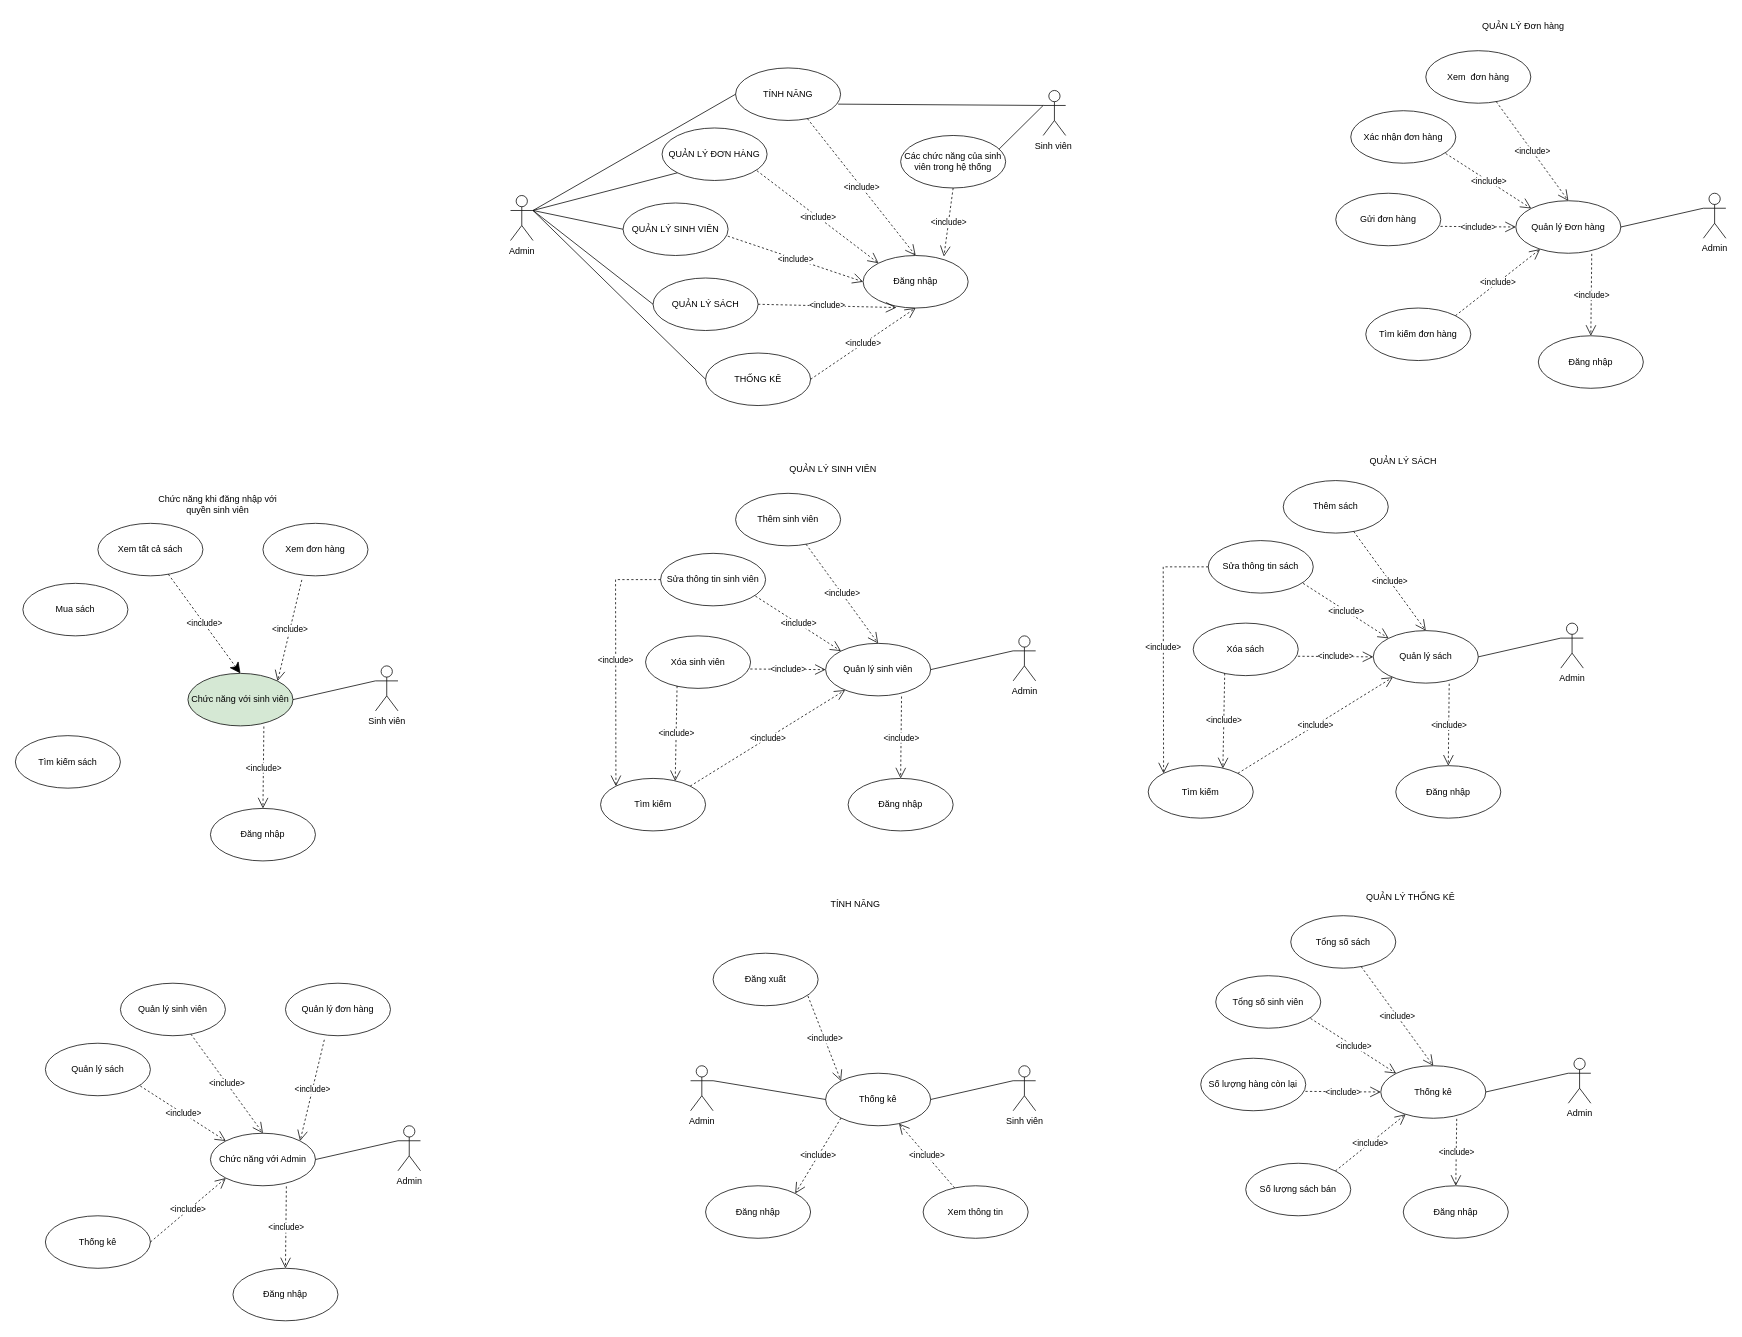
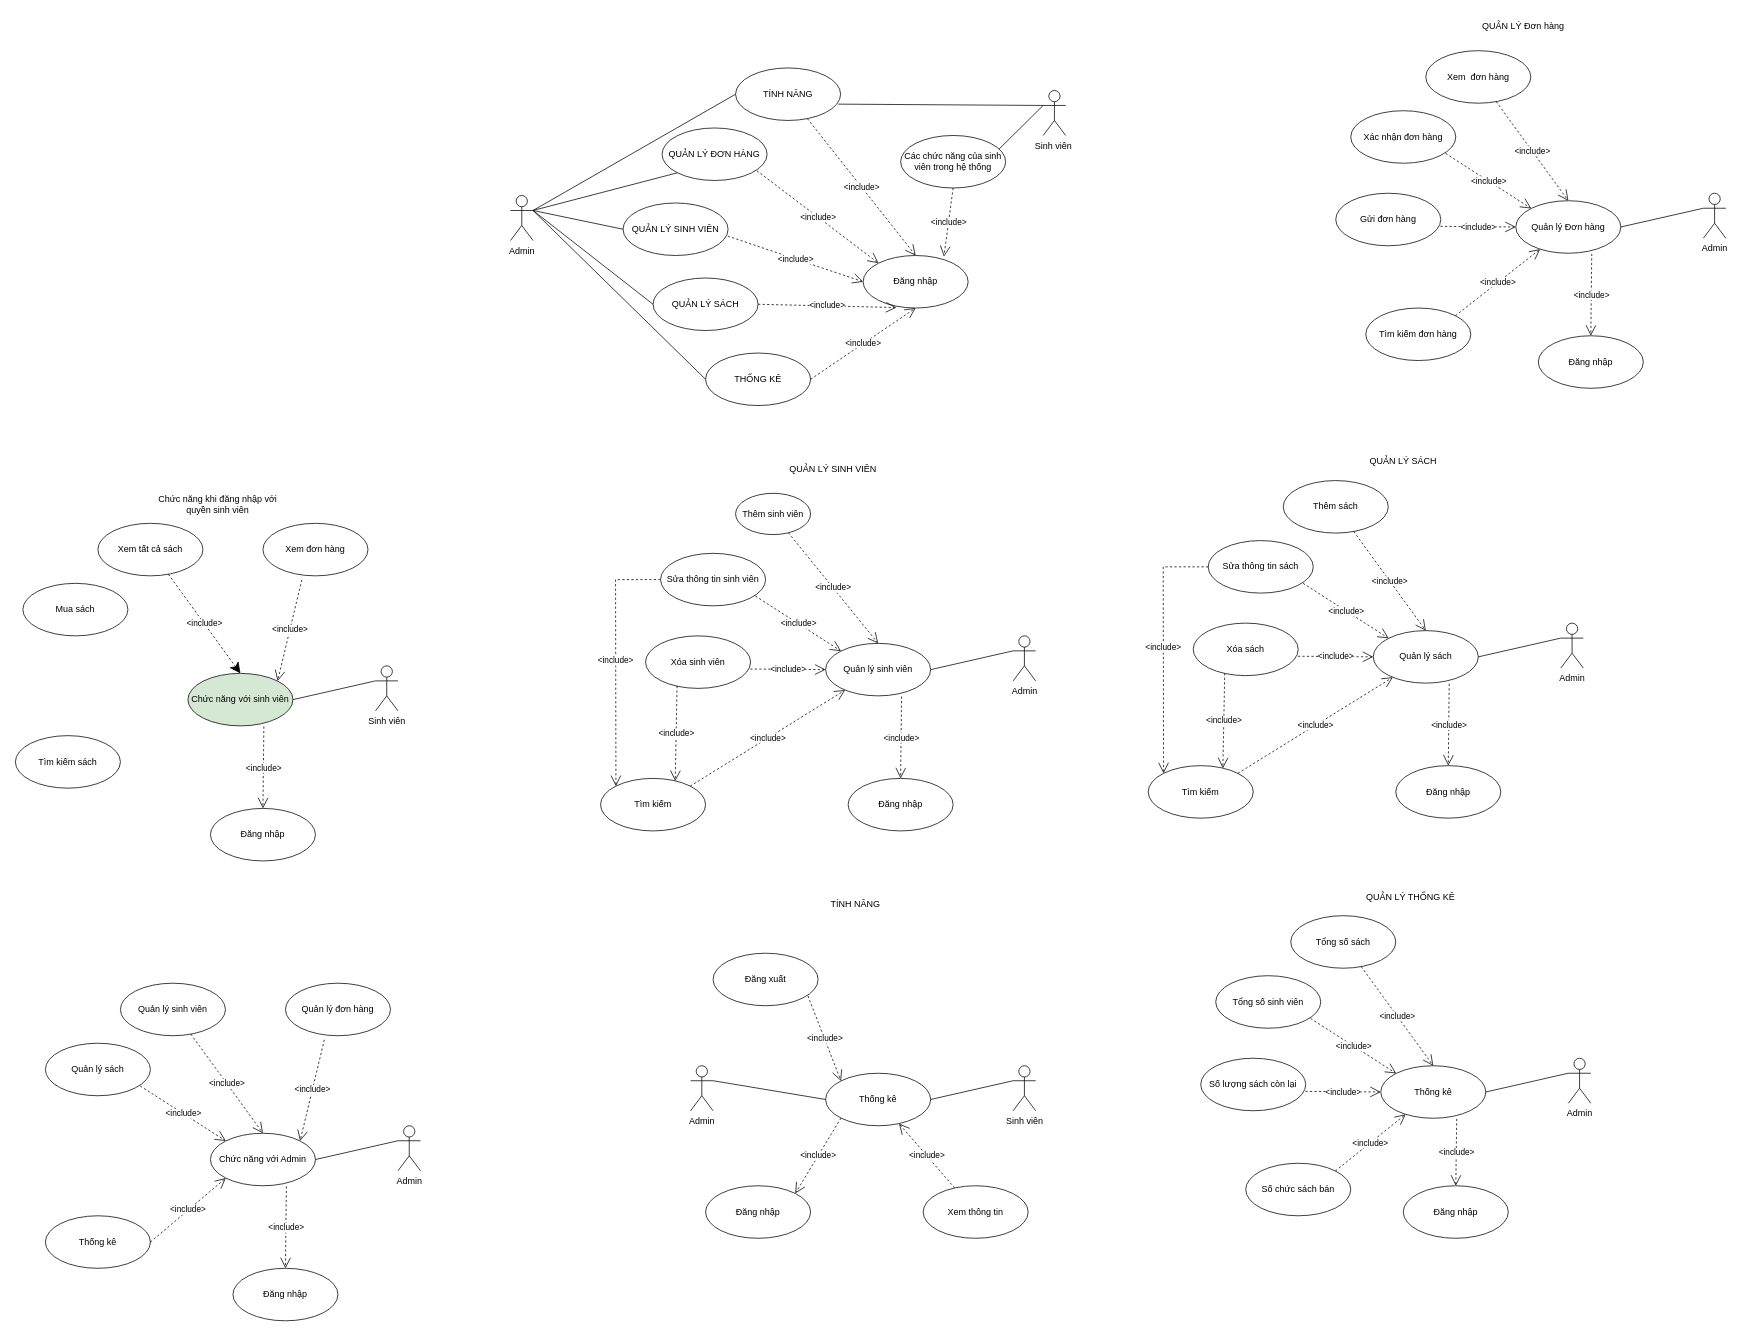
(788, 519) -> (773, 514)
(1253, 1084) -> (1253, 1084)
(1298, 1189) -> (1298, 1189)
